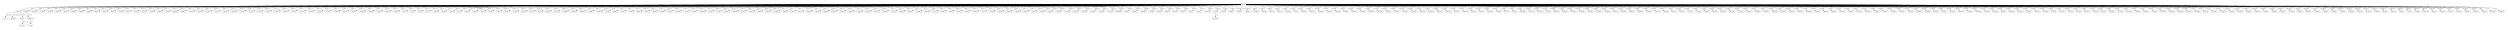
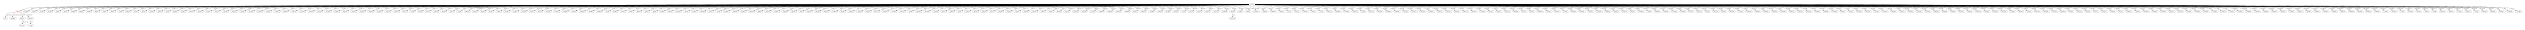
none -> (785, 12)
none -> (1224, 12)
